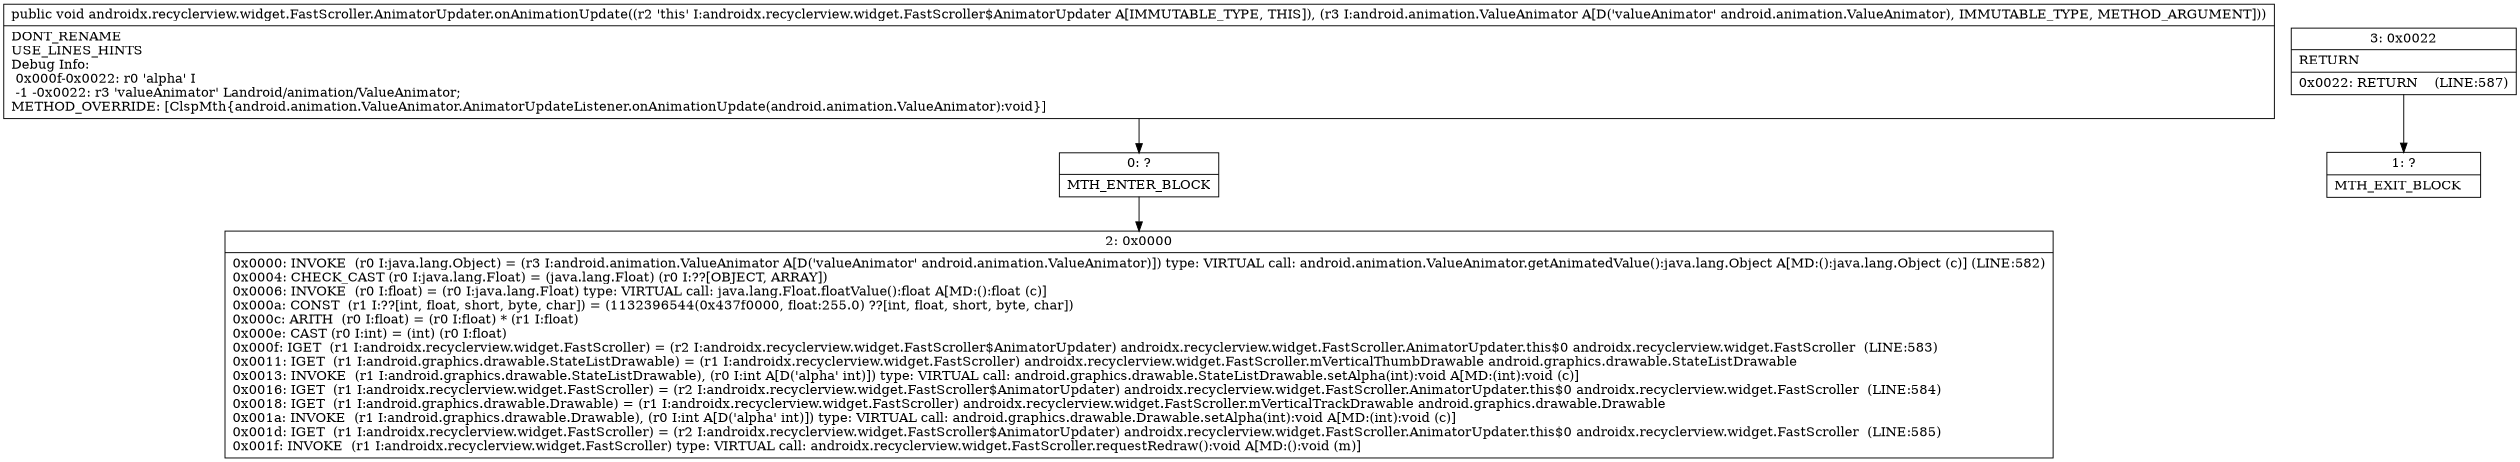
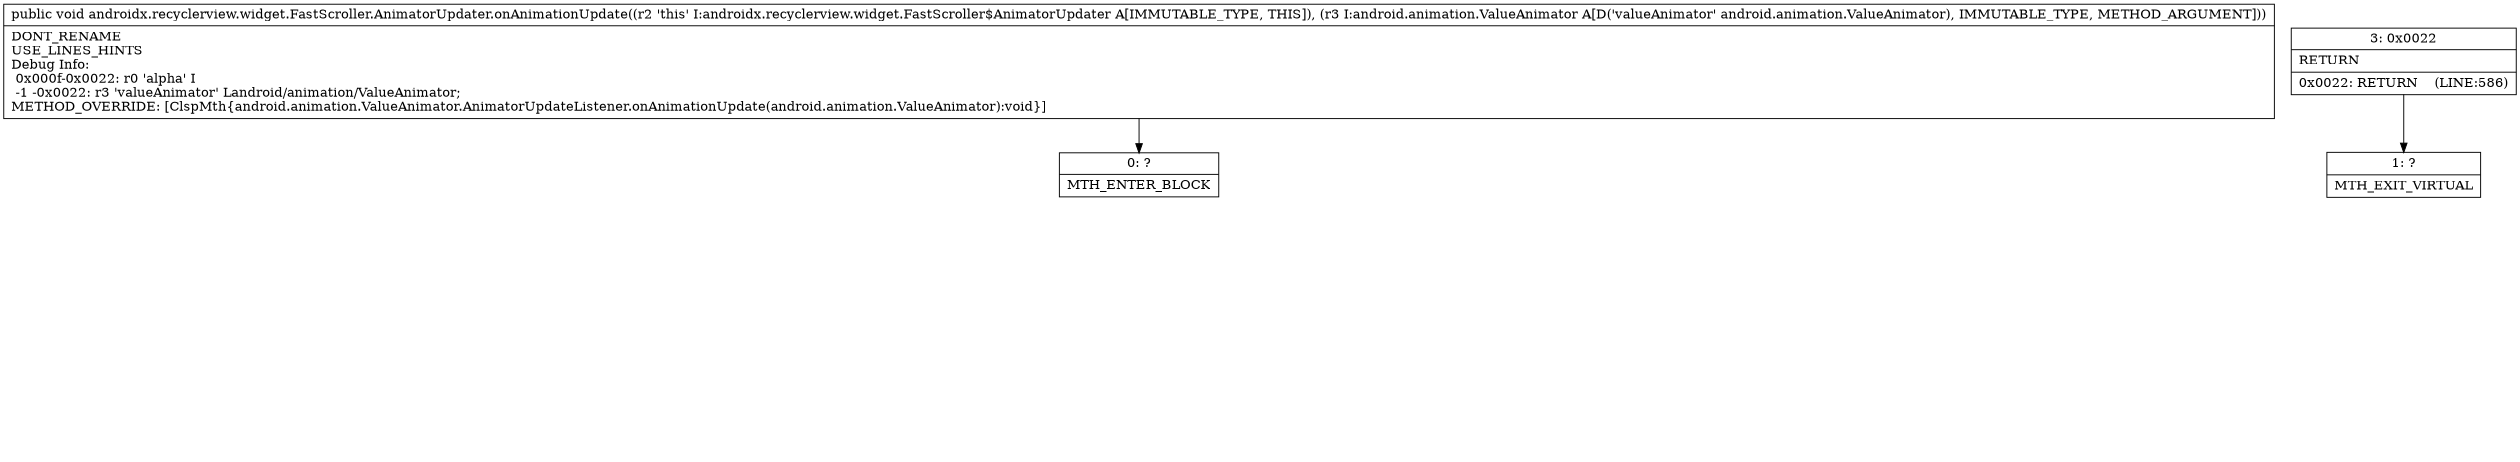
(2404, 83) -> (2404, 83)
(2398, 186) -> (2404, 186)
(1139, 345) -> none
